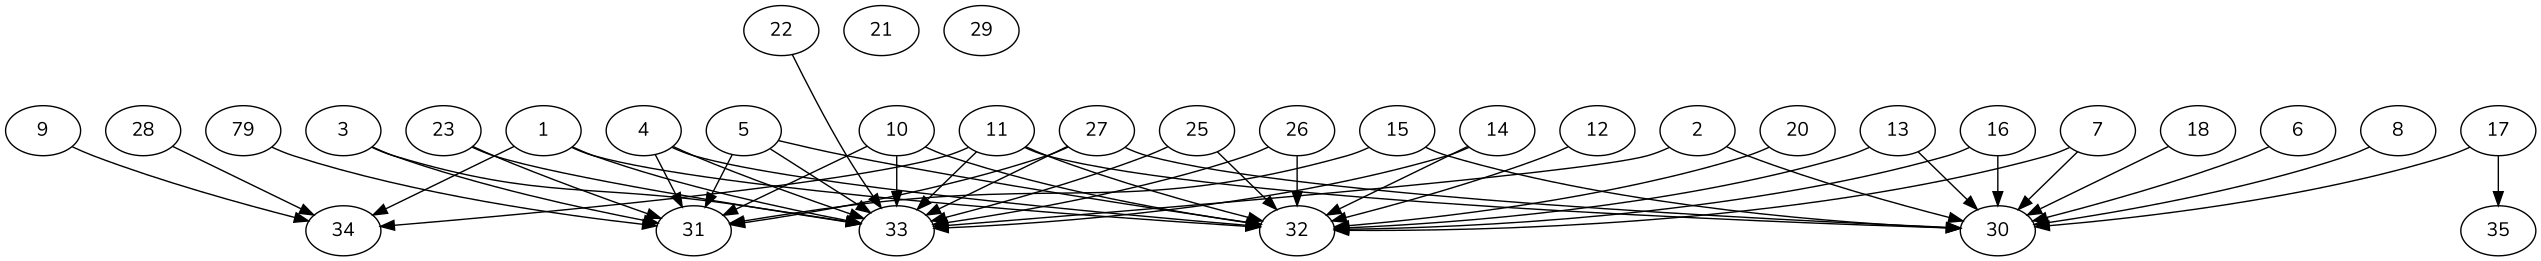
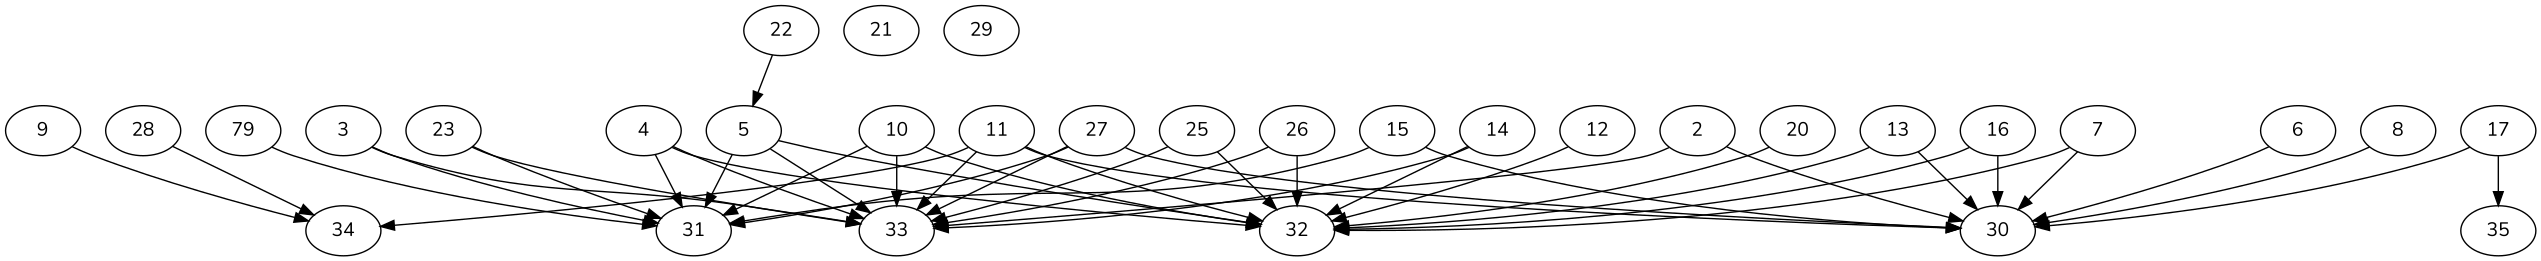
(830, 127) -> (765, 74)
(544, 131) -> none
(2198, 131) -> none
